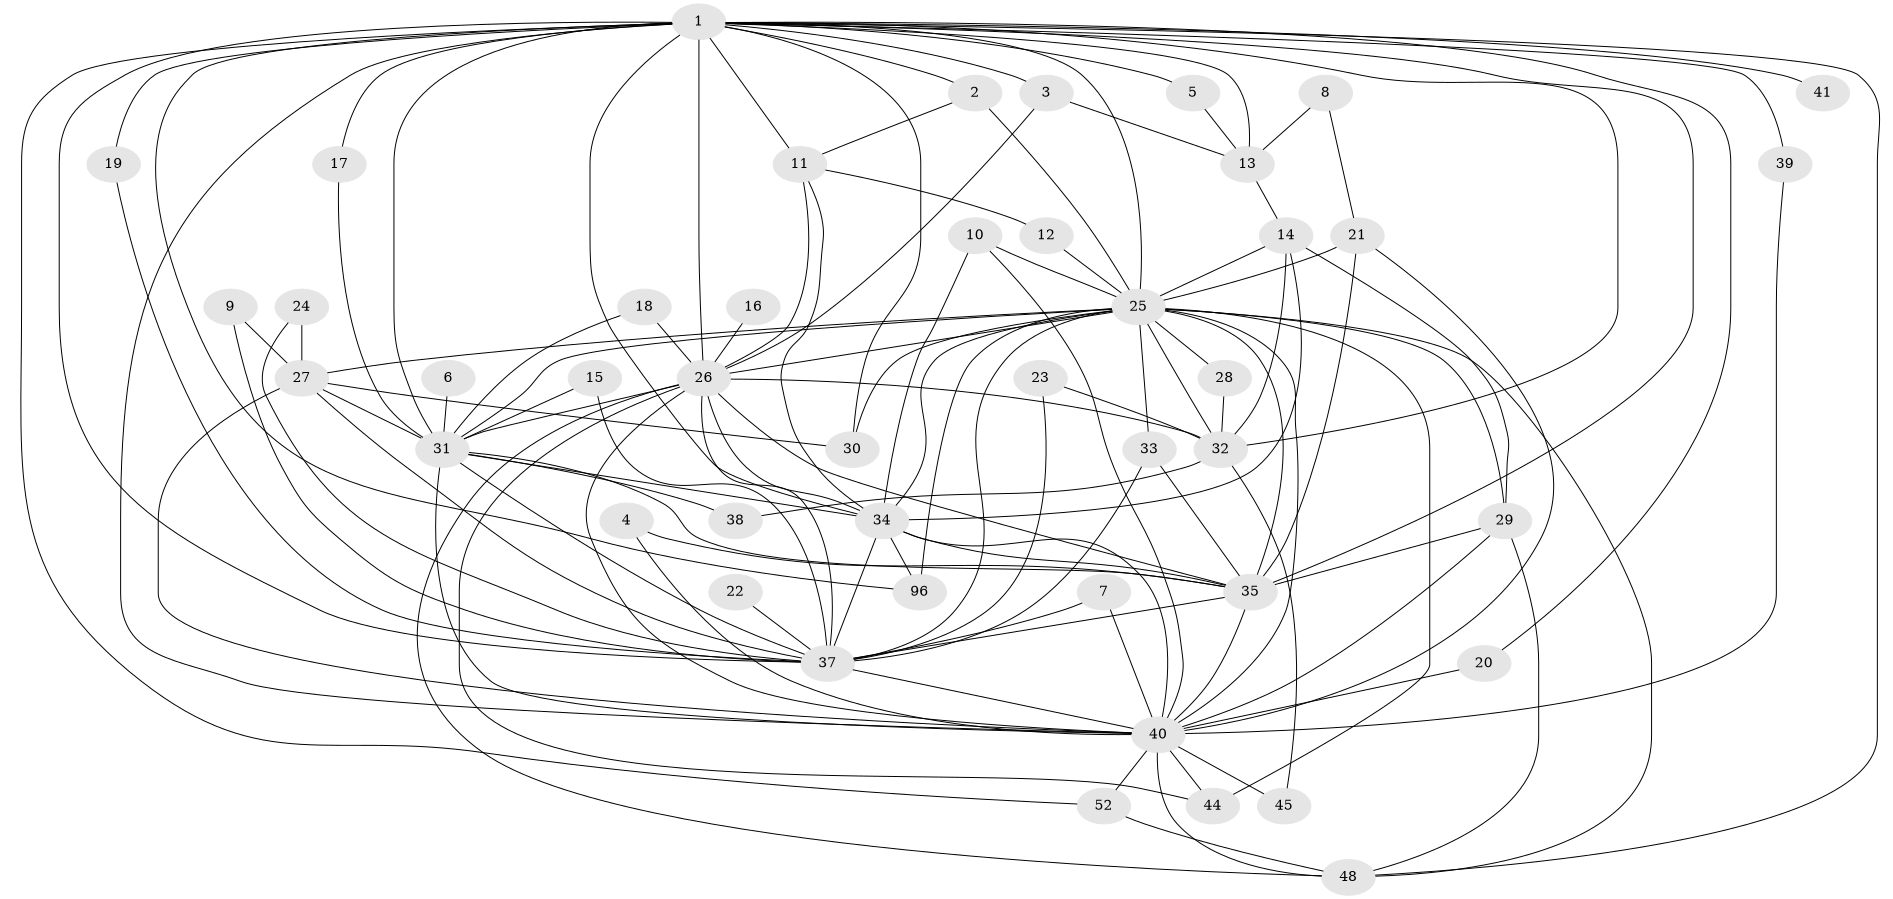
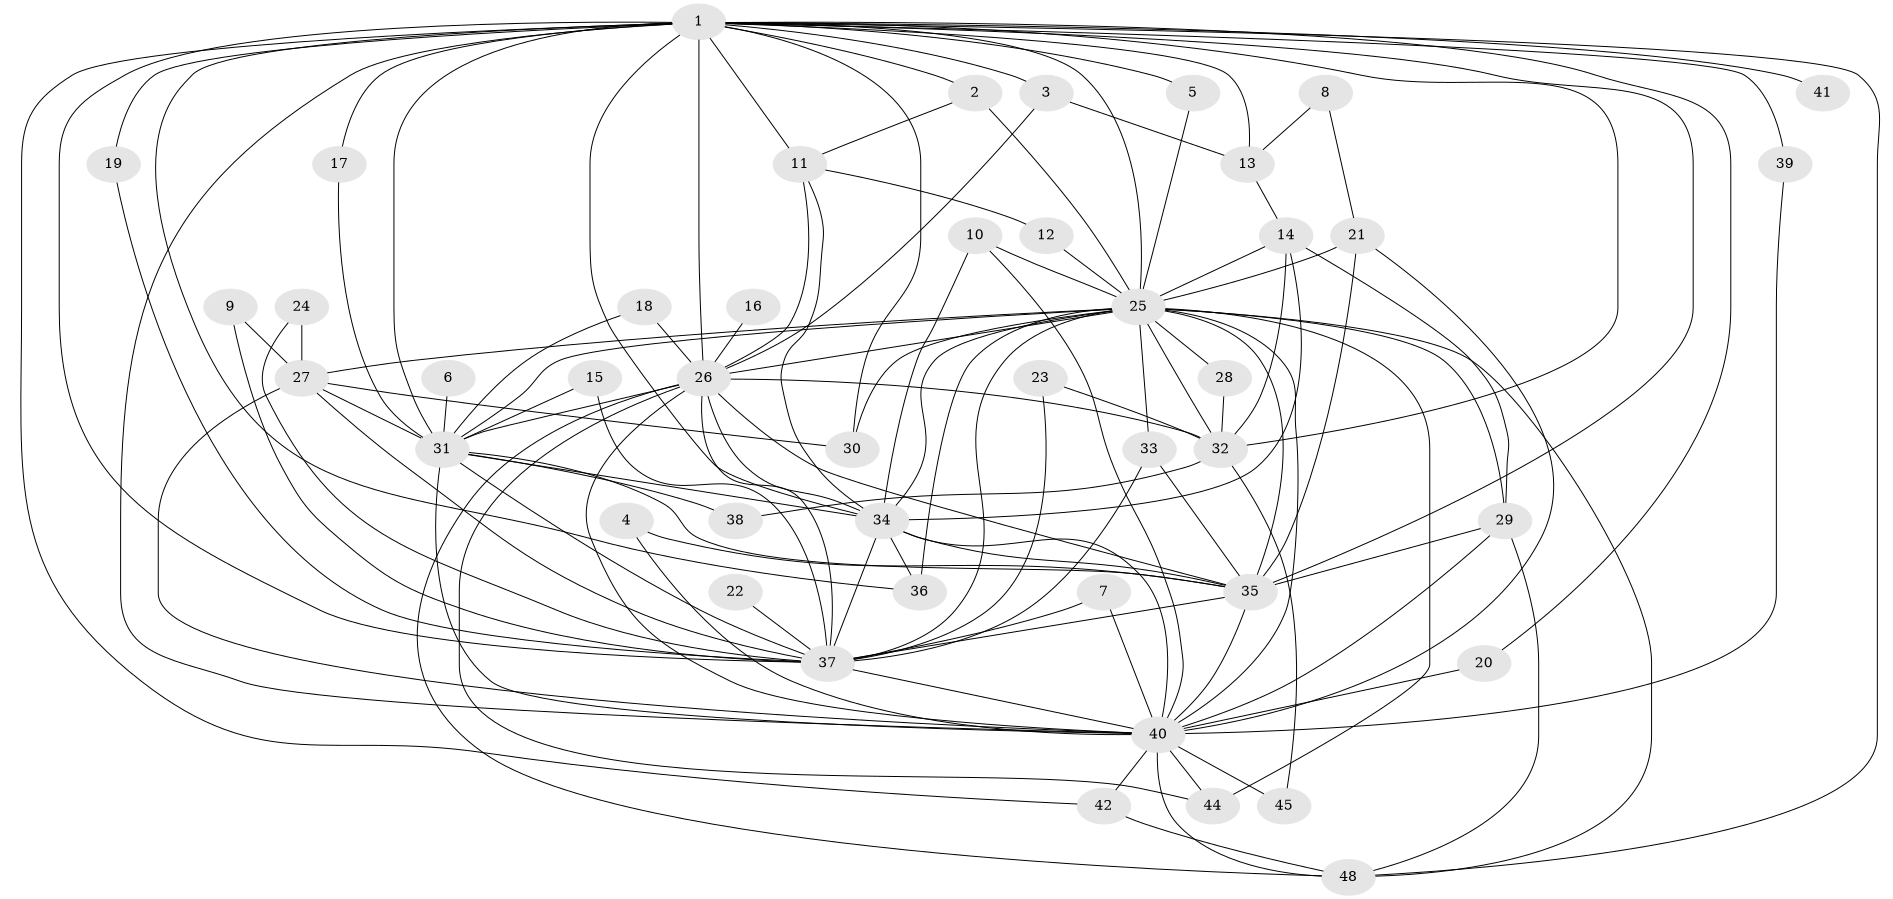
(1220, 129) -> (1166, 200)
(920, 592) -> (920, 592)
(1104, 806) -> (1104, 806)
